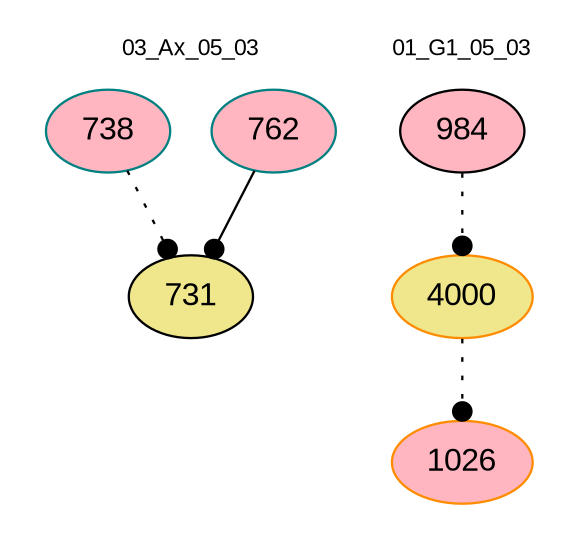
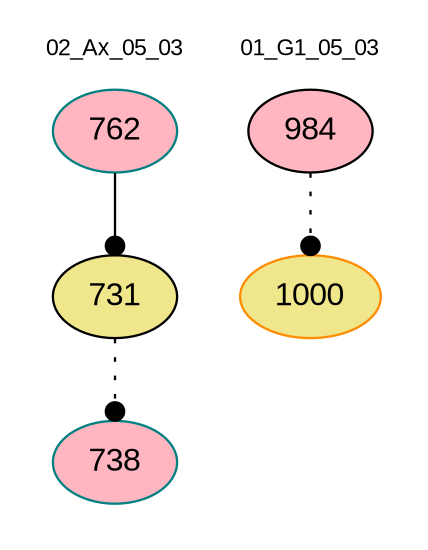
(191, 49) -> (115, 49)
(145, 206) -> (115, 370)
(462, 297) -> (310, 297)
(462, 462) -> none
